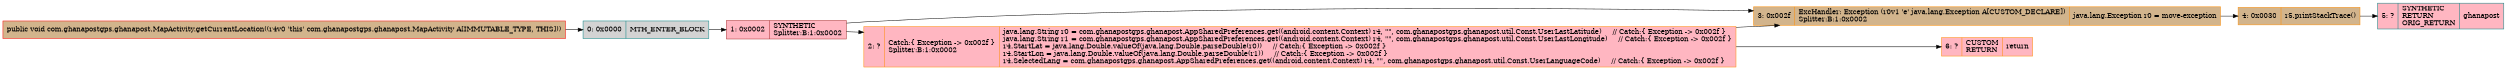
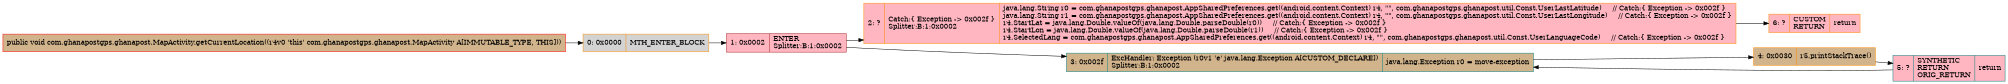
(1987, 16) -> (1300, 62)
(2482, 16) -> (1990, 68)
(795, 26) -> (786, 39)
(1755, 26) -> (1716, 70)
(646, 30) -> (646, 43)
